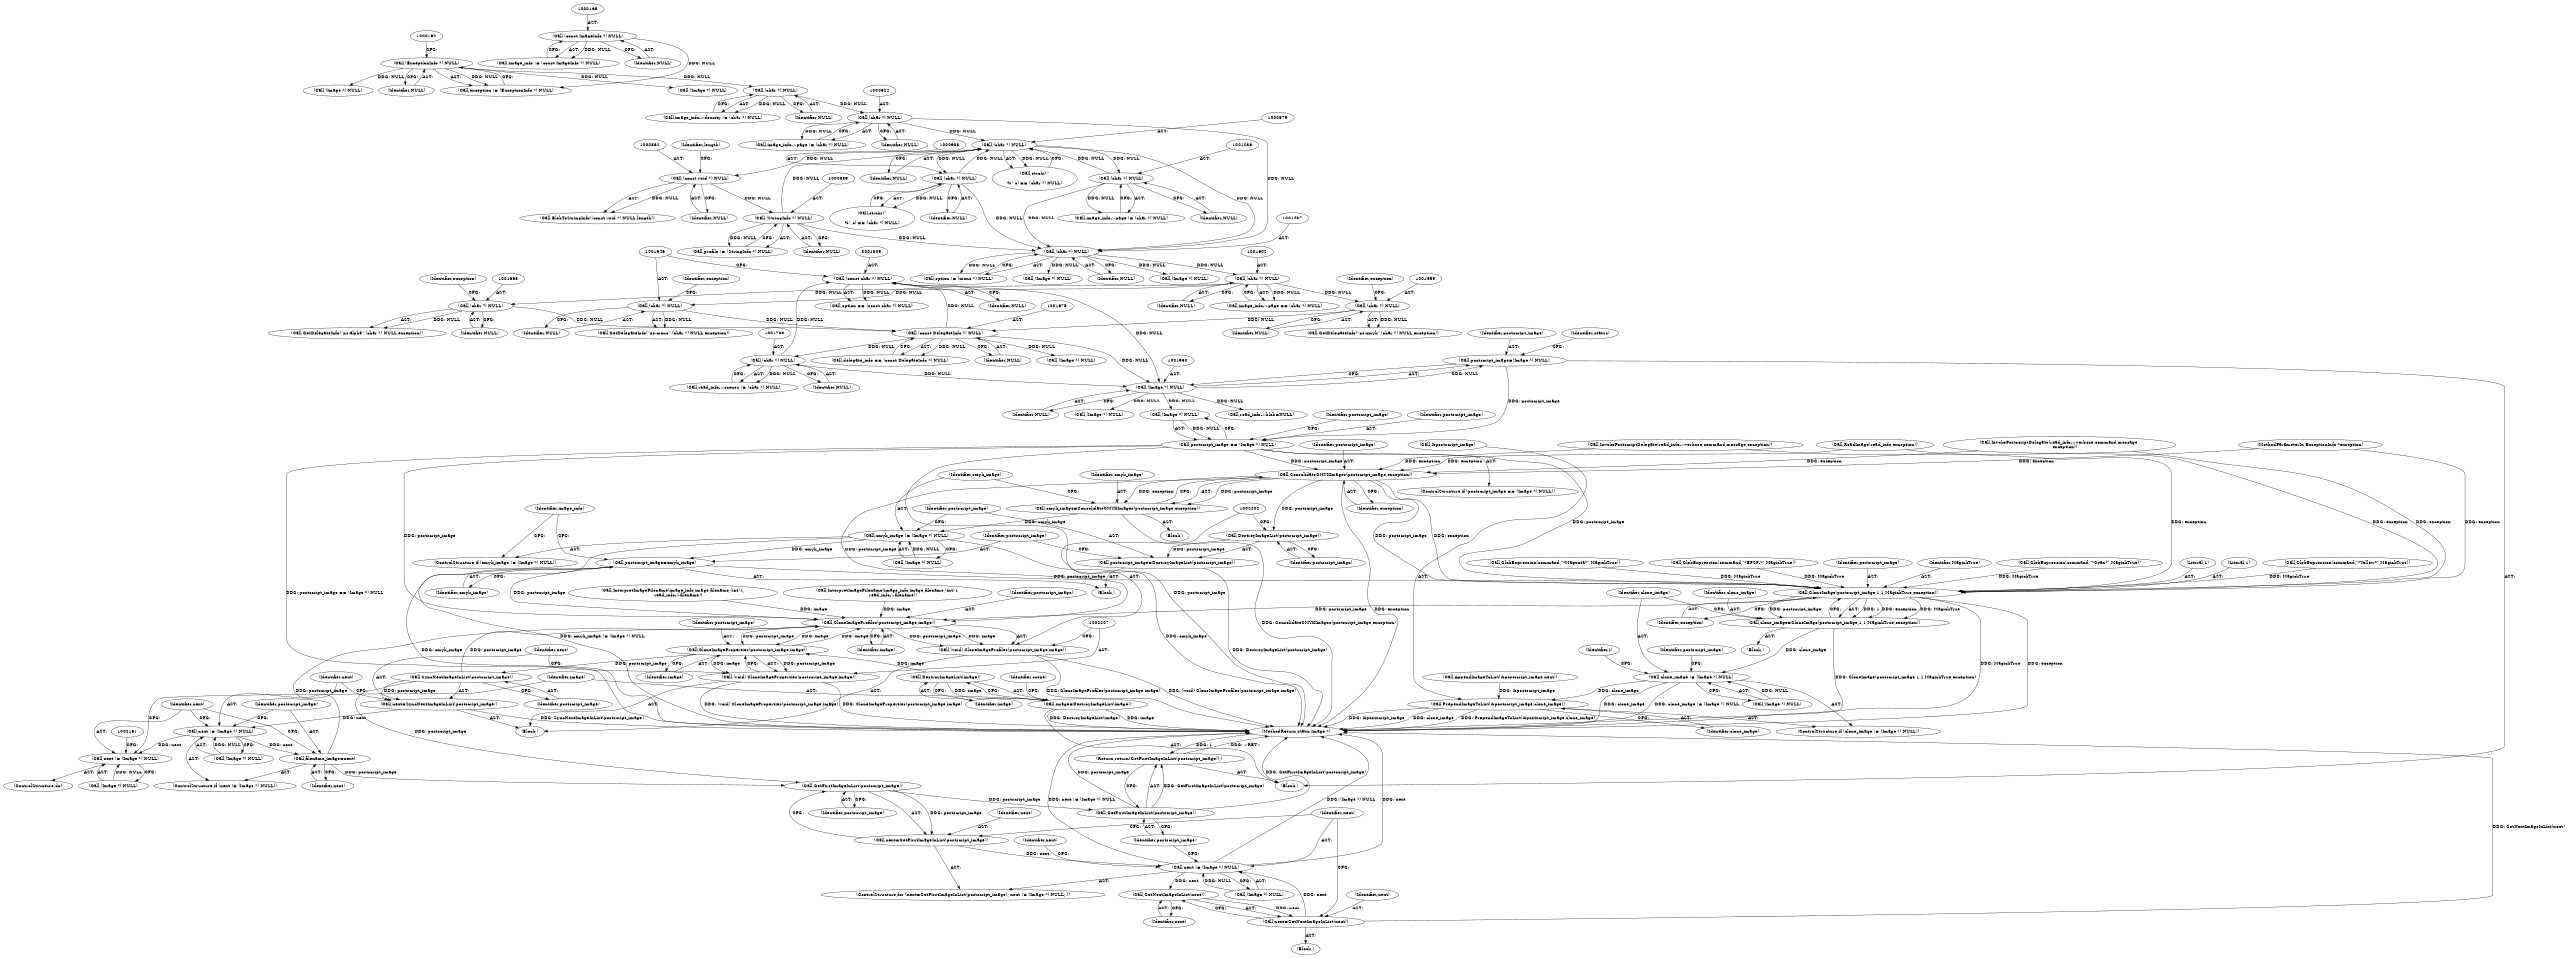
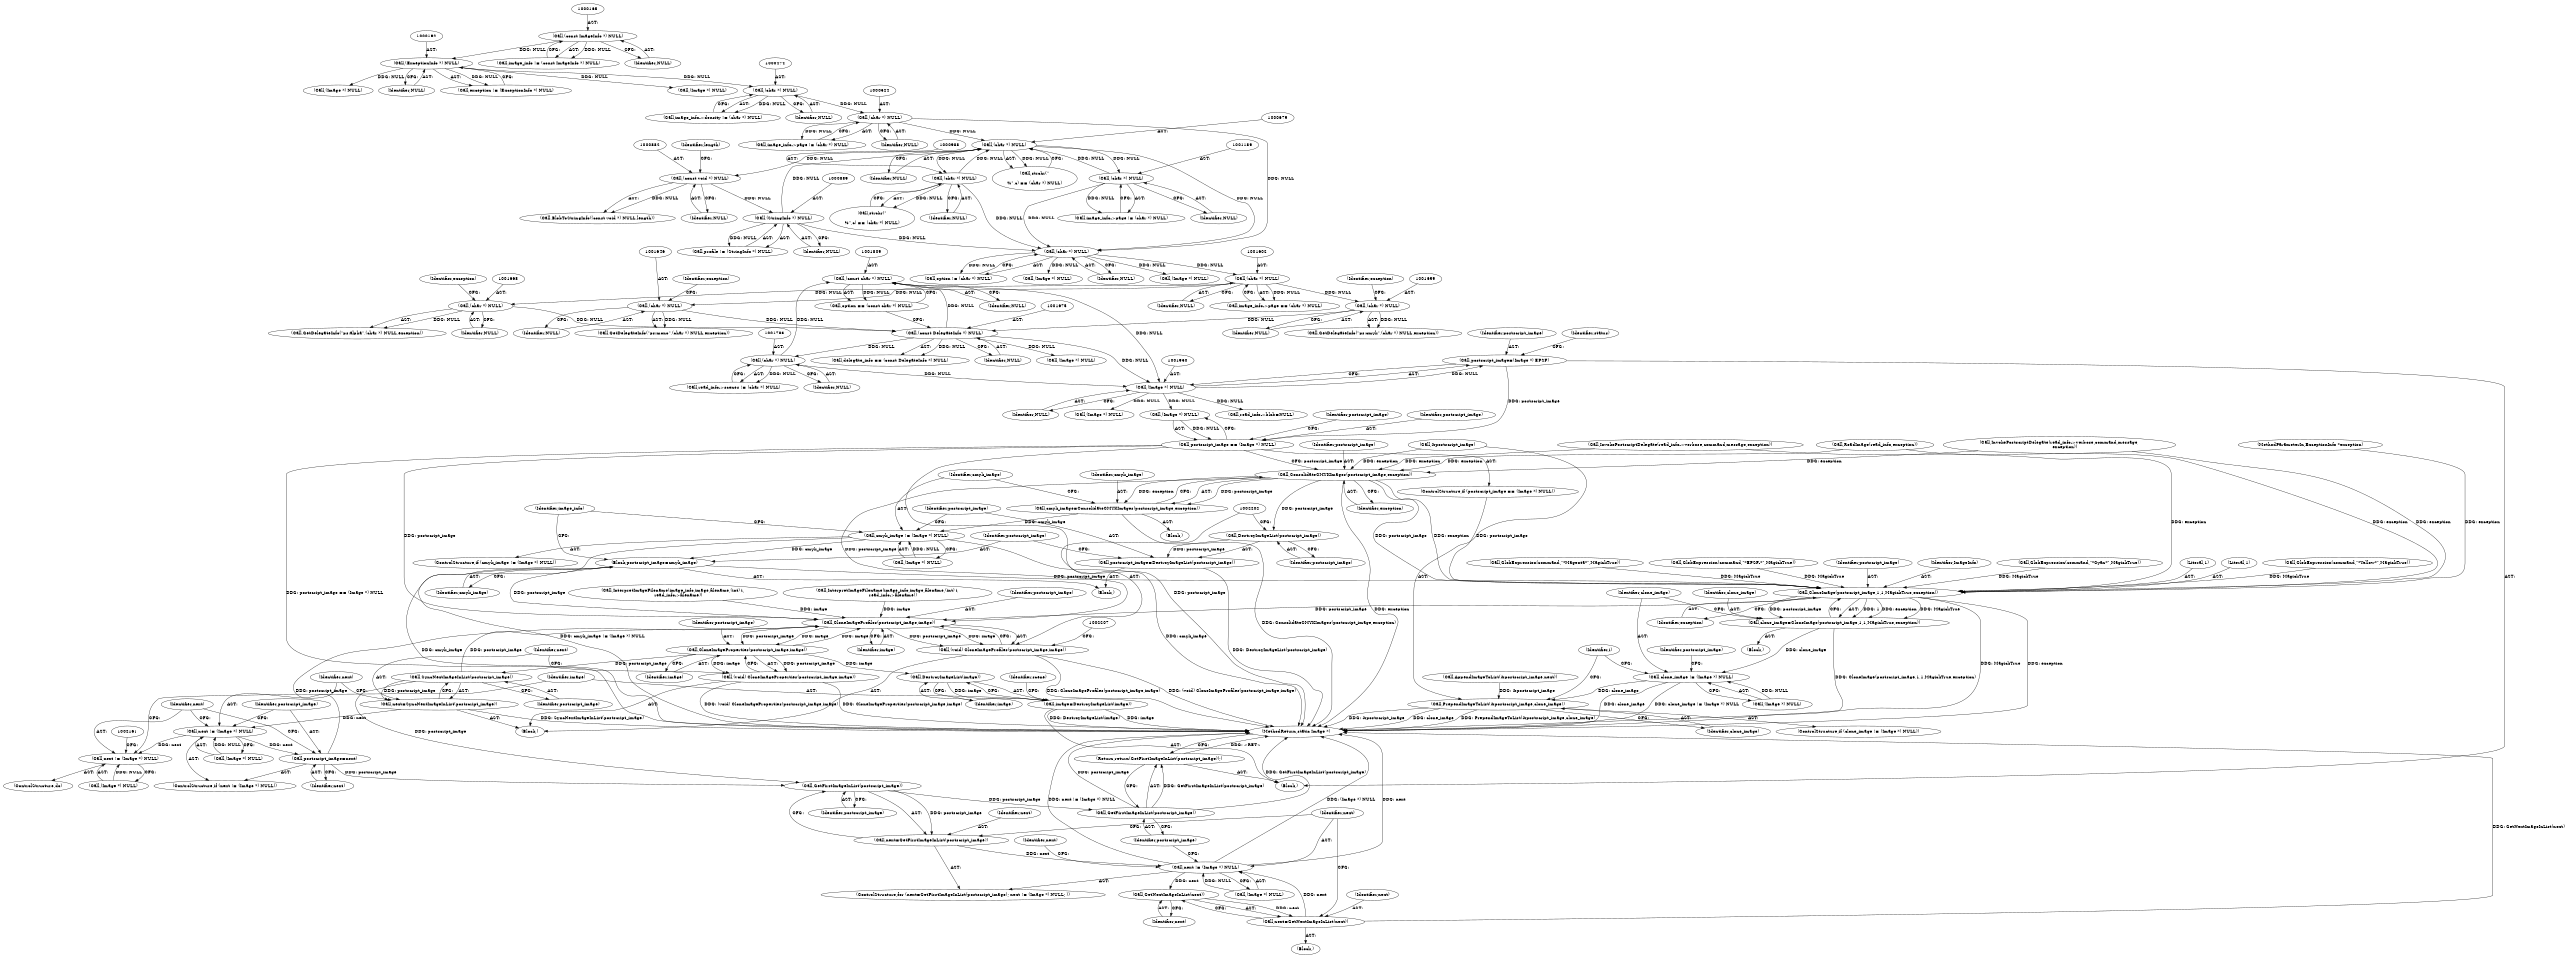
(433, 50) -> (433, 50)
none -> (775, 63)
(665, 76) -> (508, 49)
(1243, 145) -> (1243, 145)
(1293, 218) -> none
(769, 238) -> (769, 238)
(872, 252) -> (872, 252)
(745, 268) -> (925, 292)
(958, 279) -> (958, 279)
(900, 345) -> (907, 319)
(1504, 361) -> (1504, 361)
(1317, 461) -> (1317, 461)
(1847, 465) -> (1379, 456)
(529, 535) -> (725, 522)
(1521, 545) -> (1588, 584)
(655, 563) -> (655, 563)
(1954, 563) -> (1954, 563)
none -> (976, 630)
(868, 661) -> (854, 667)
(989, 665) -> none
none -> (1580, 684)
none -> (441, 691)
(1799, 691) -> none
(1204, 745) -> (1204, 745)
(325, 759) -> (325, 759)
